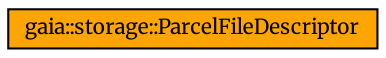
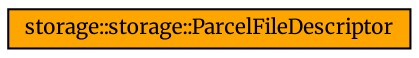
(193, 29) -> (209, 29)
